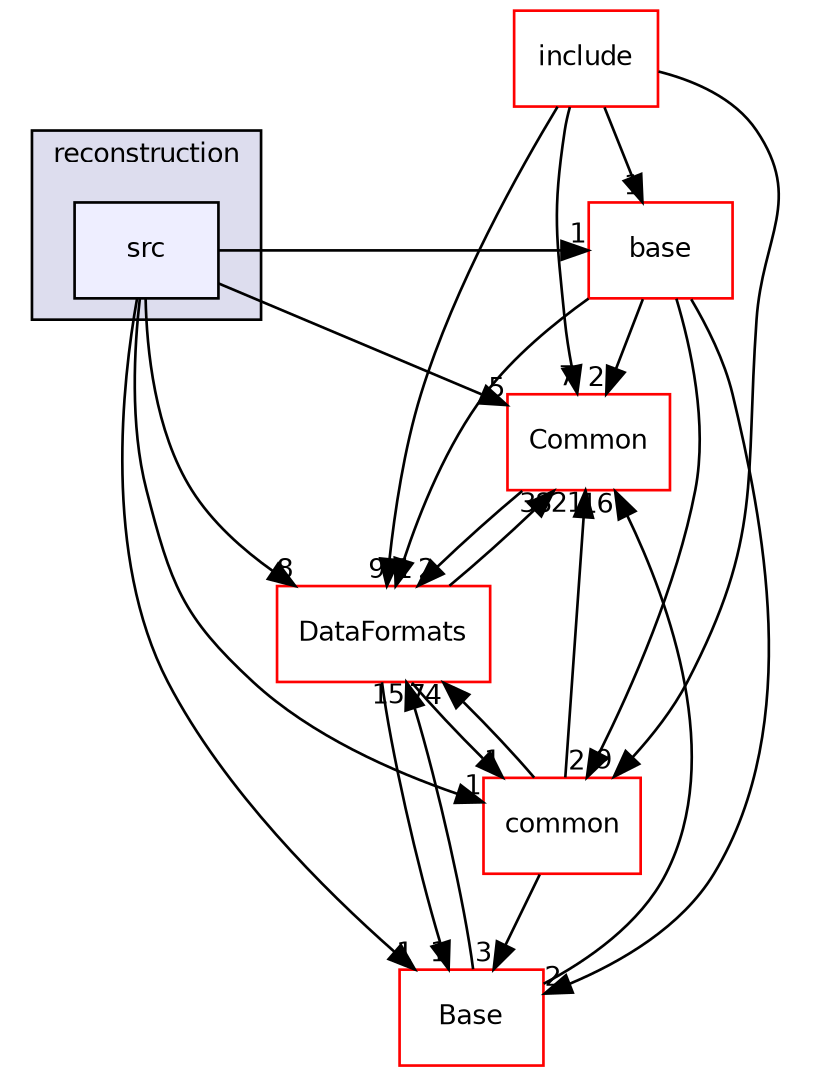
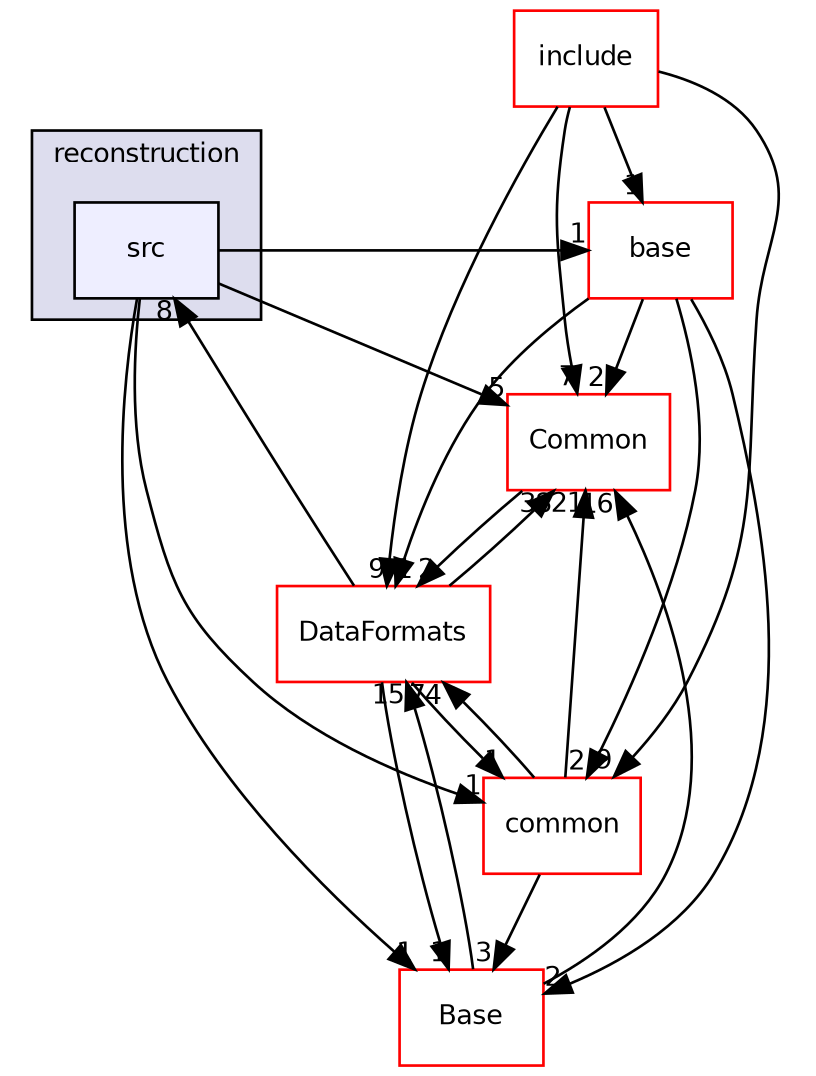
(173, 453) -> (271, 454)
